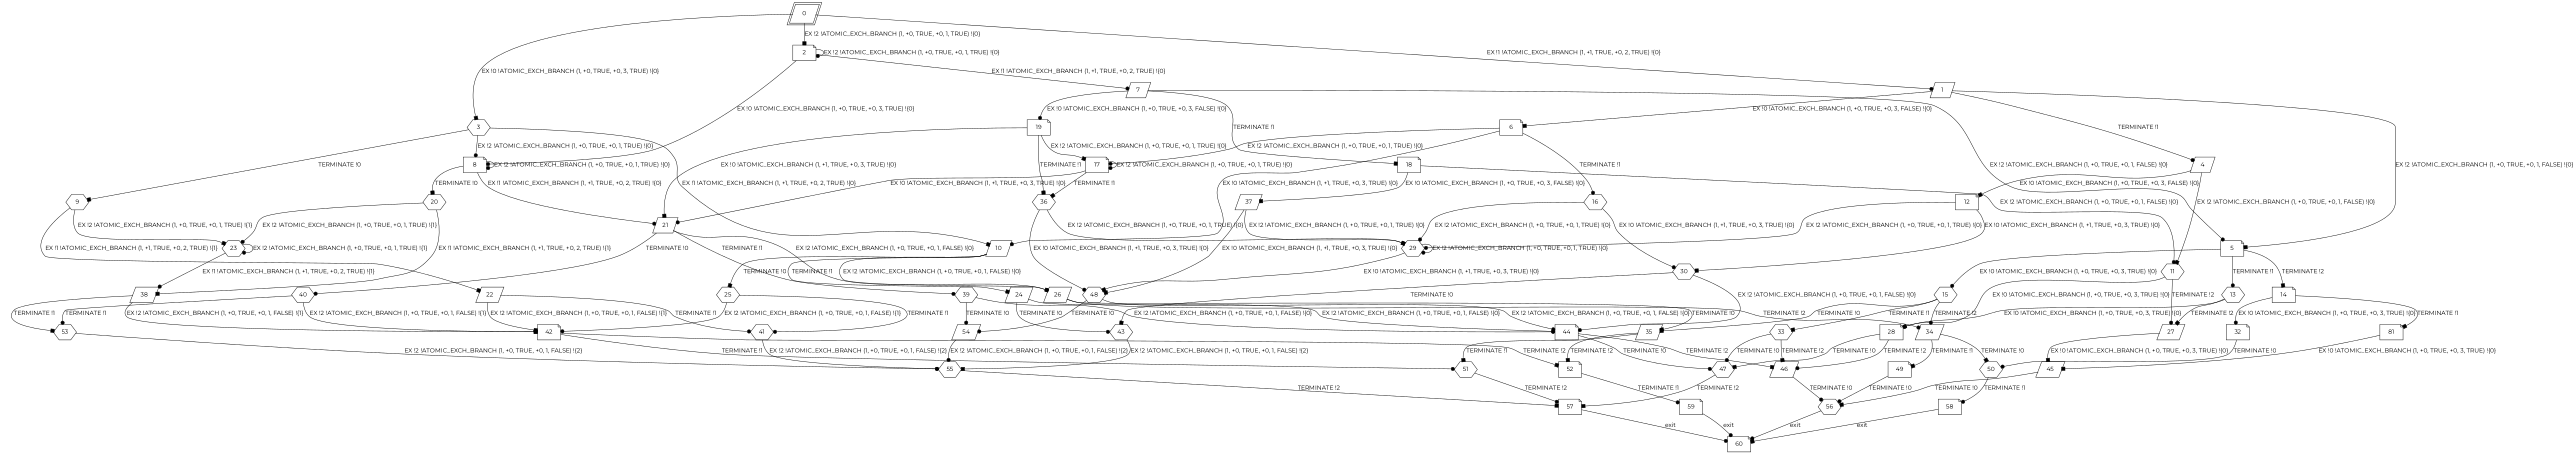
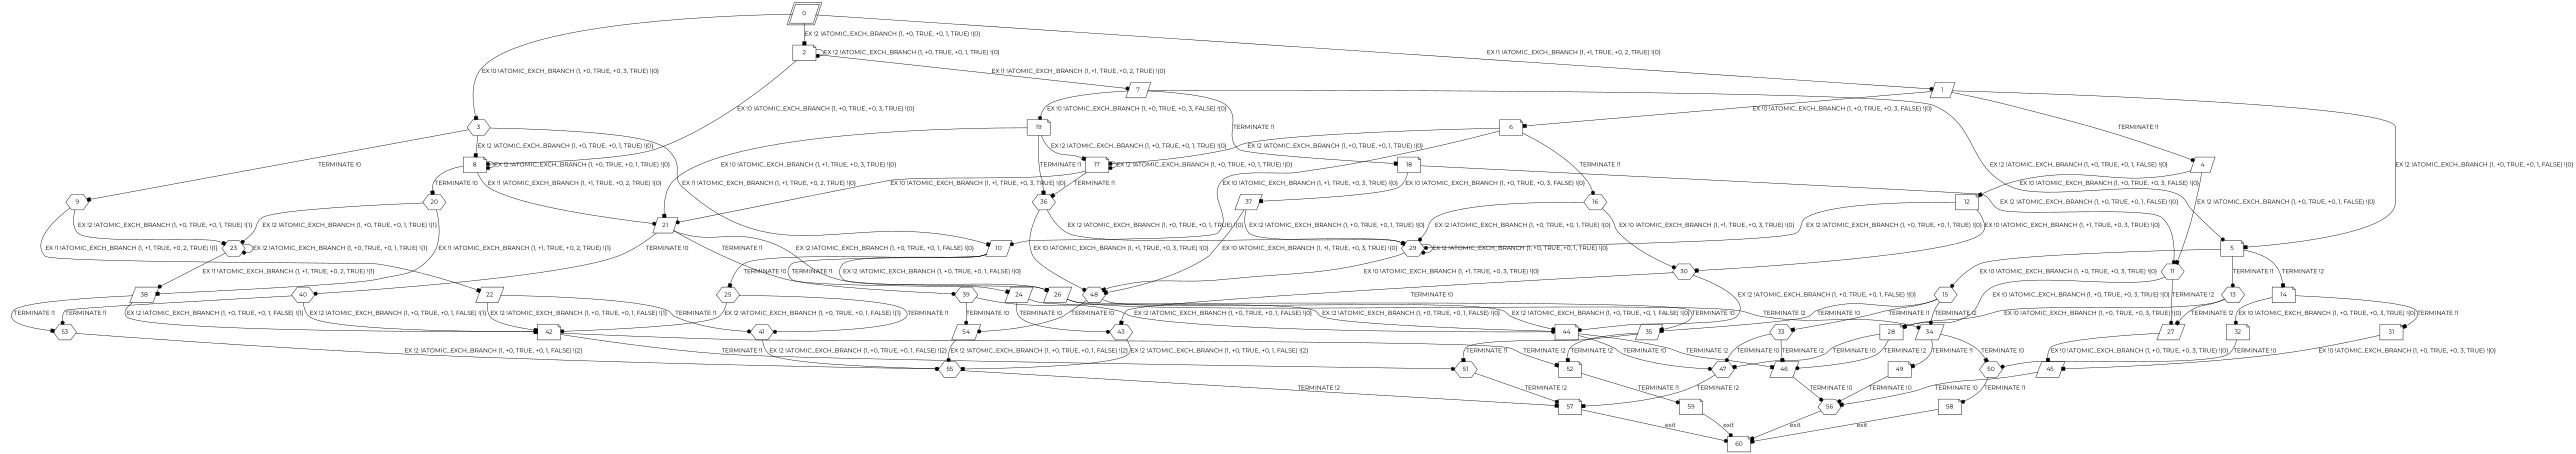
(477, 144) -> (477, 144)
(2391, 332) -> (2391, 332)
